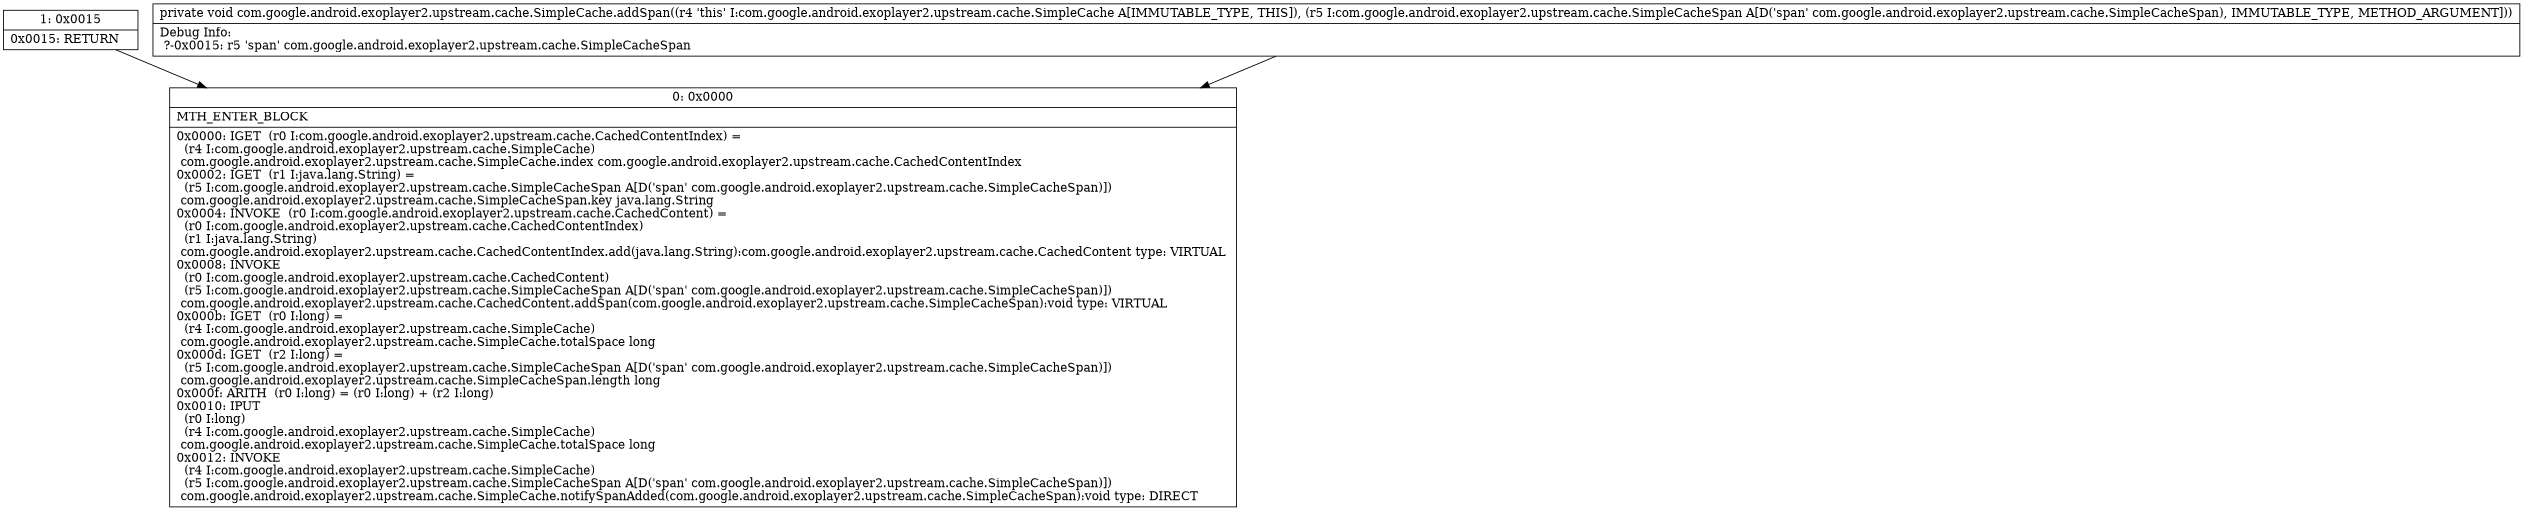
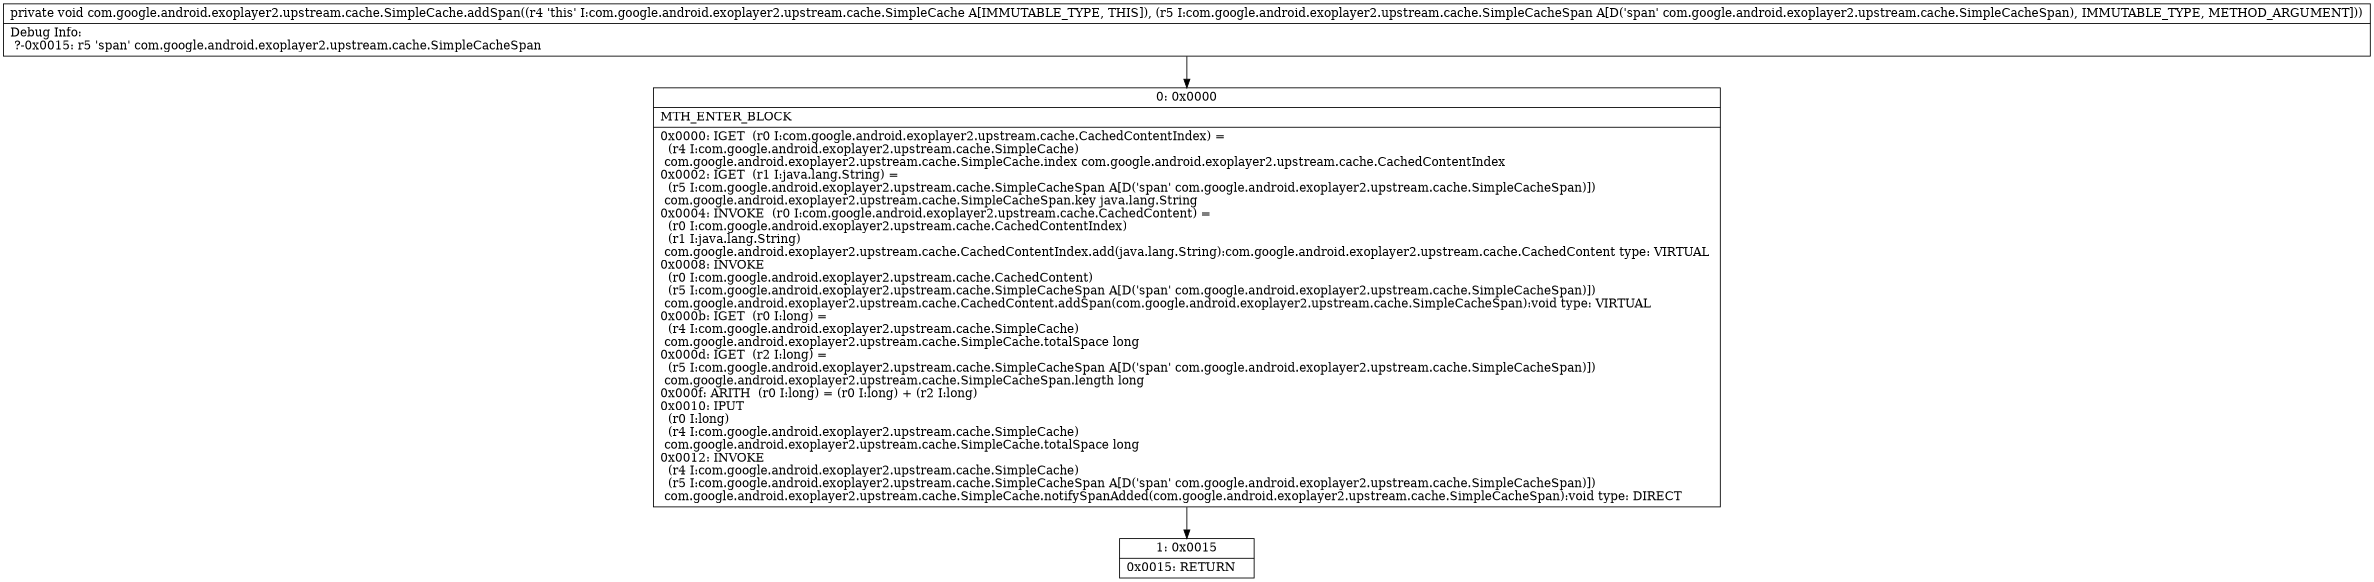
(157, 67) -> (1187, 518)
